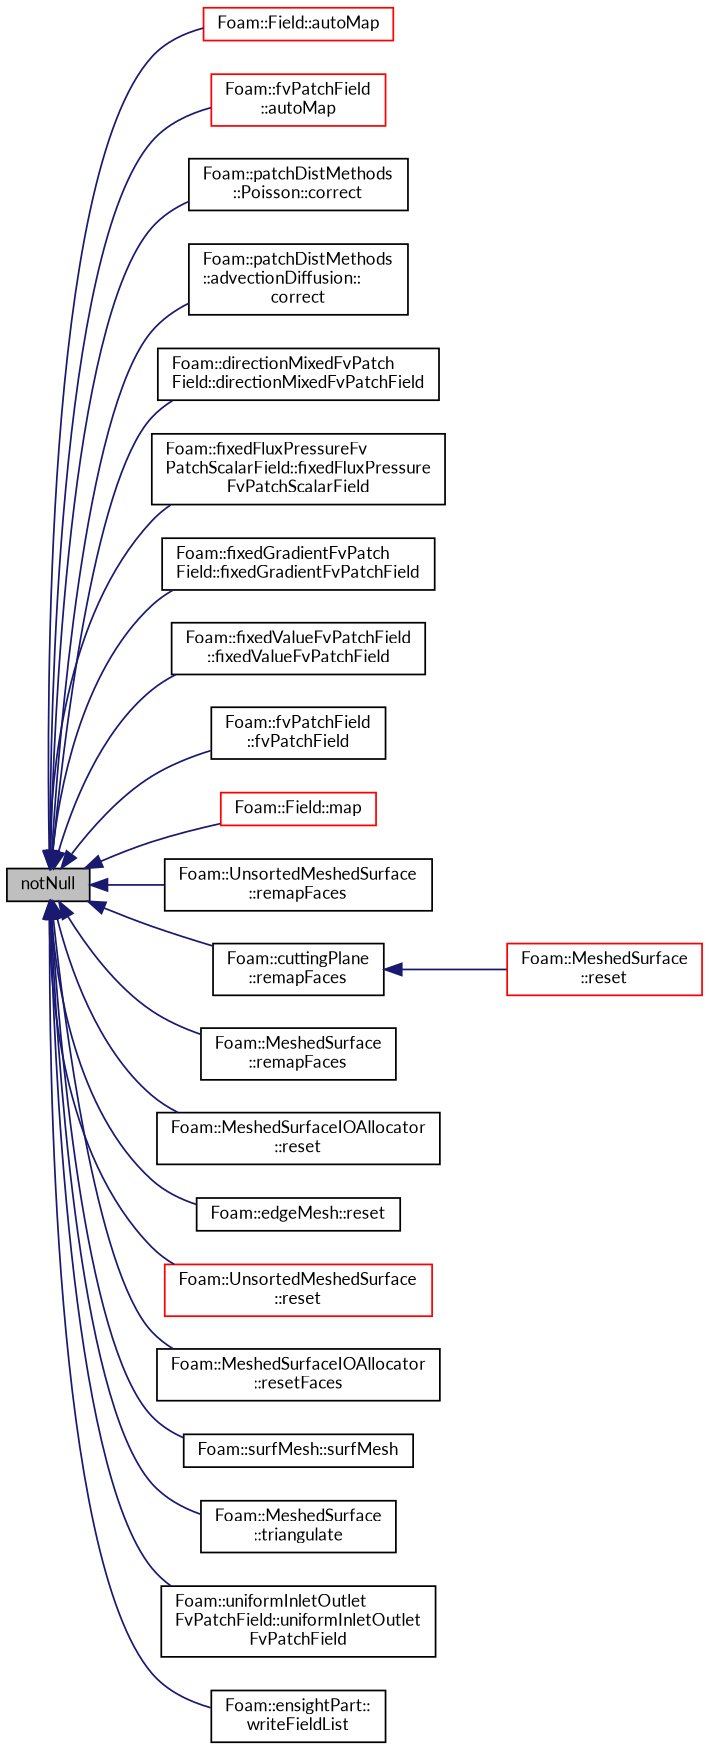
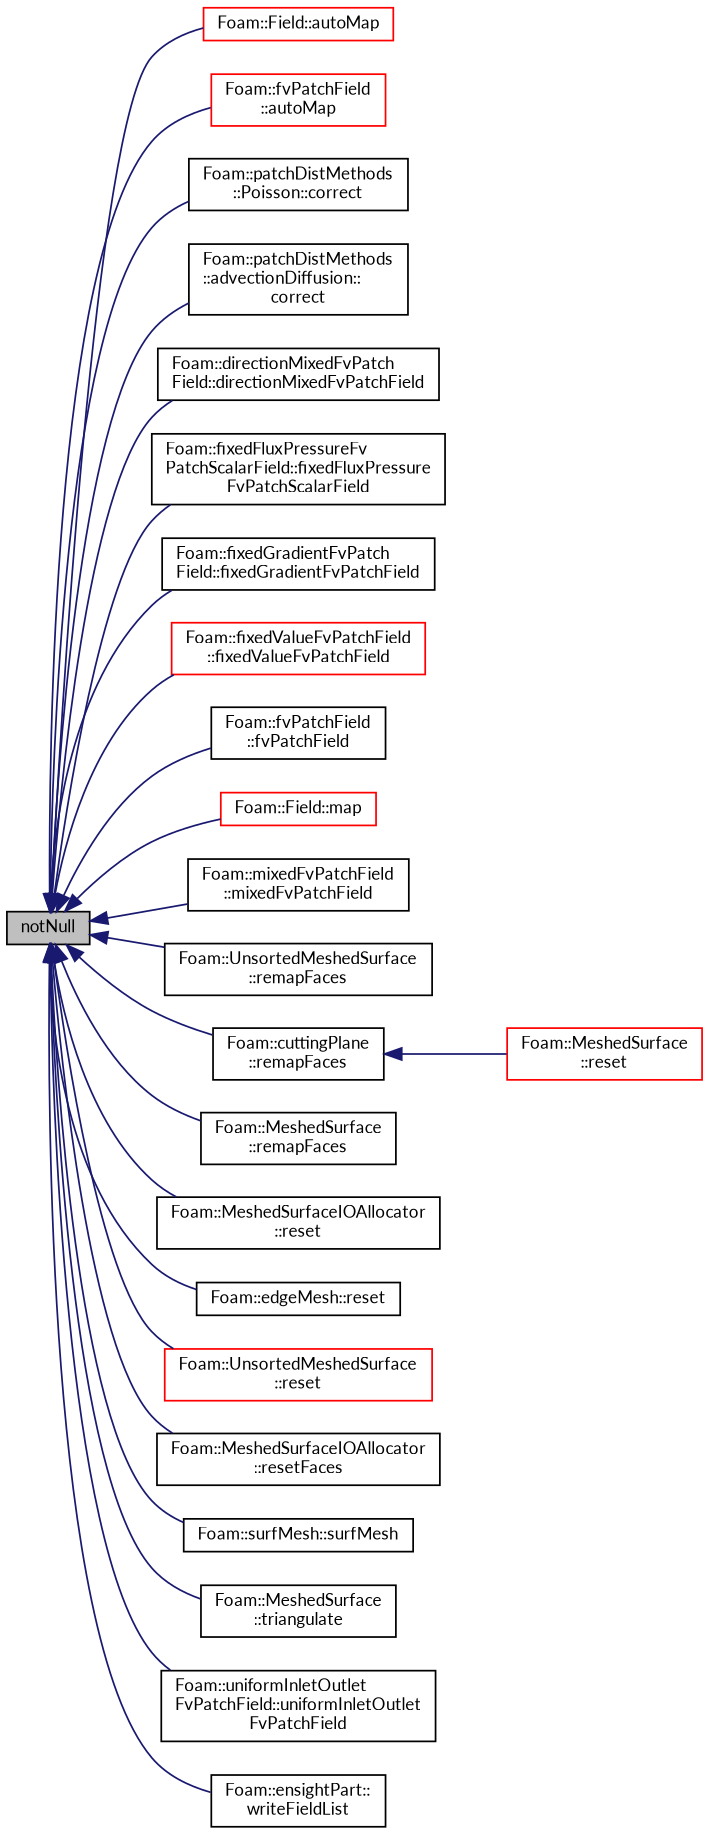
(298, 649) -> (298, 649)
none -> (298, 885)
